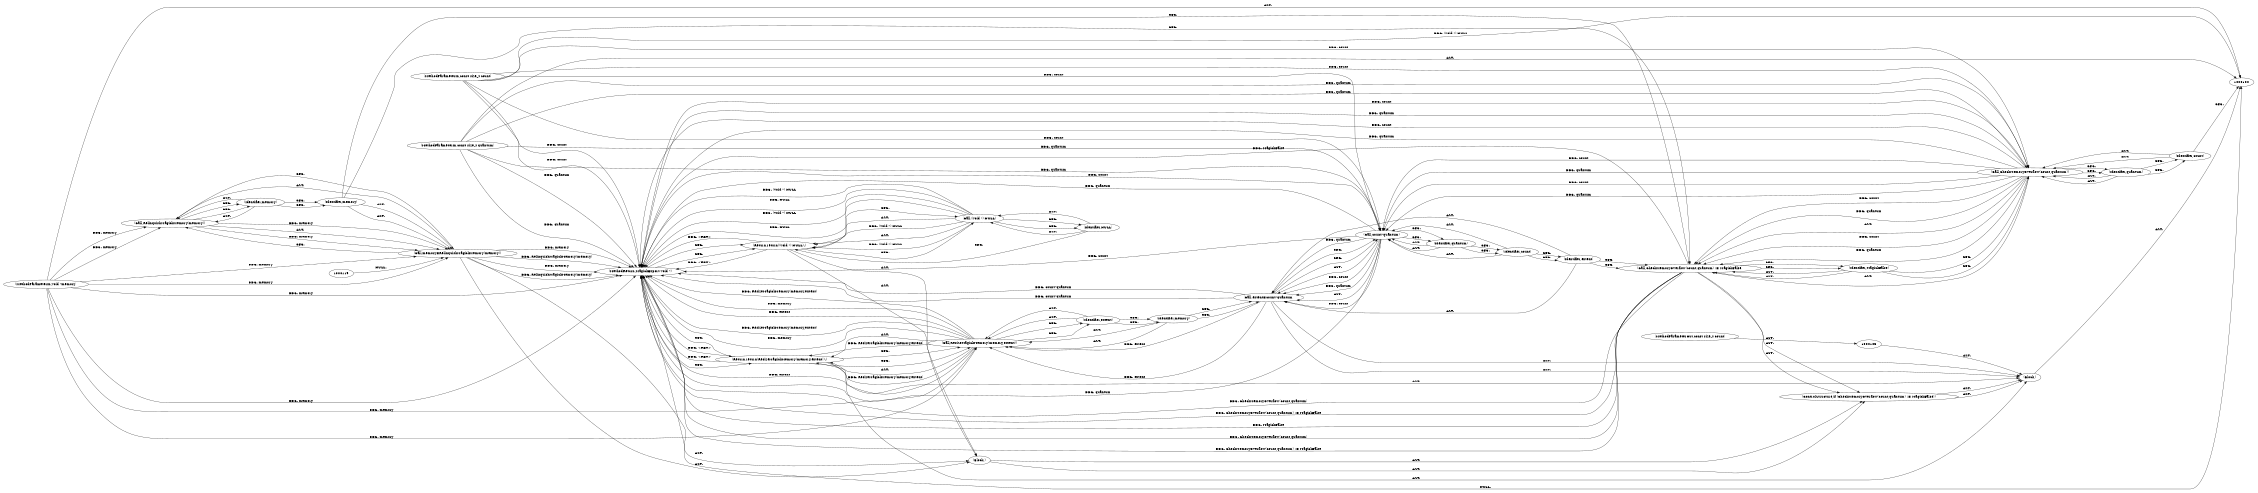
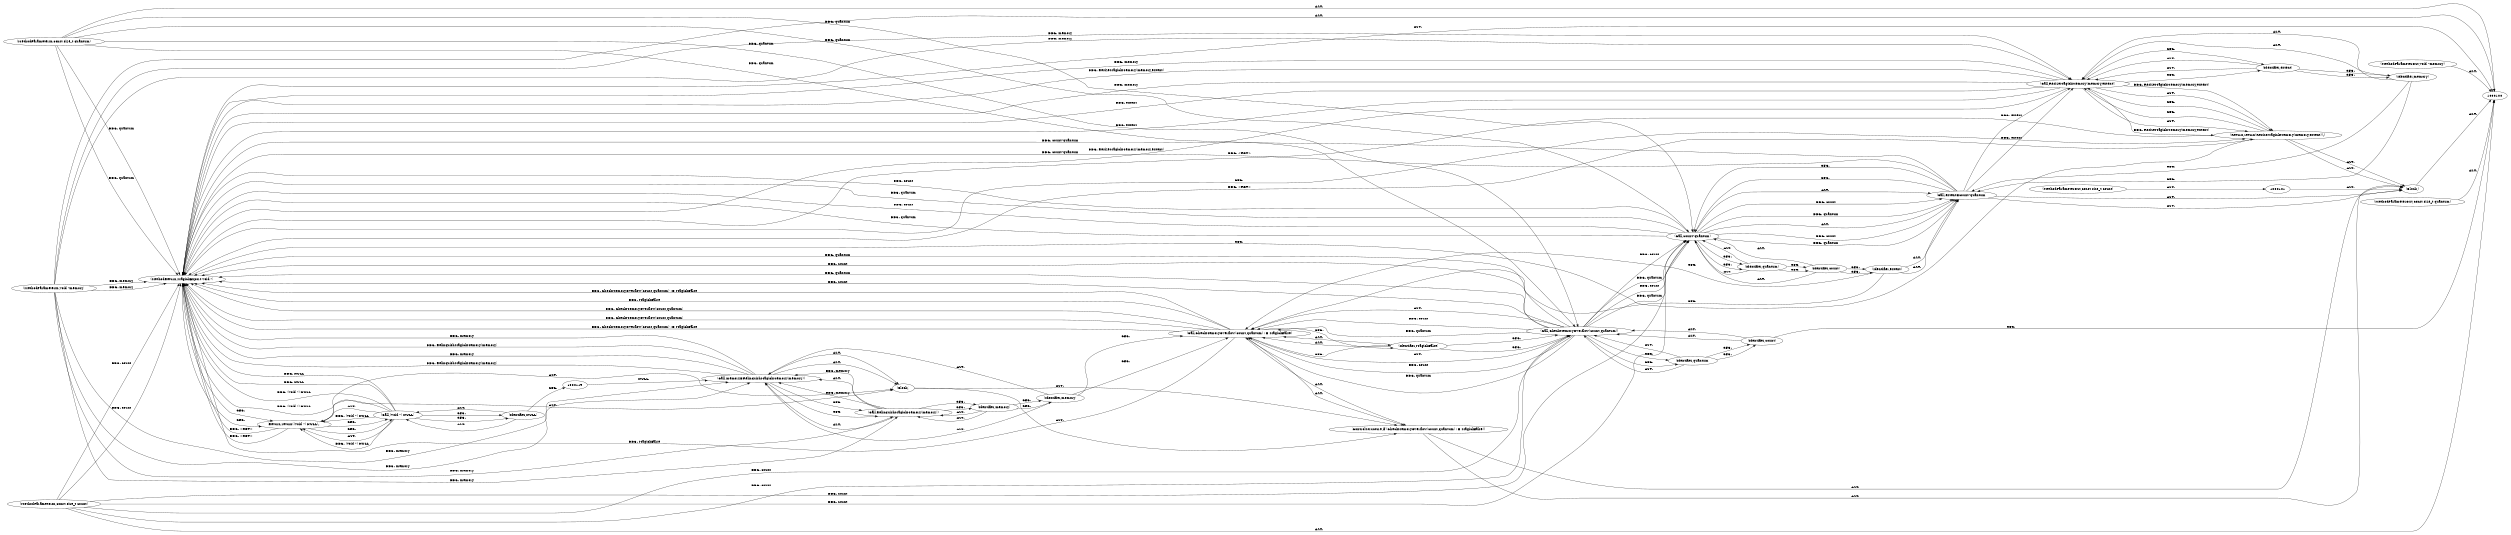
(1451, 34) -> (1320, 529)
none -> (2413, 64)
none -> (2413, 202)
(944, 262) -> (544, 397)
(1869, 344) -> (2278, 189)
(1486, 487) -> (1419, 27)
